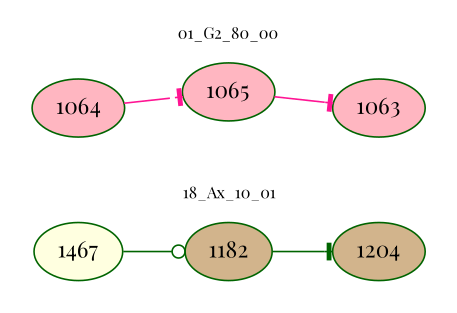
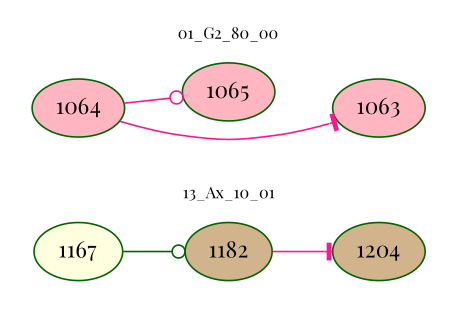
(300, 100) -> (224, 139)
(147, 101) -> (147, 101)
(230, 194) -> (230, 194)
(78, 252) -> (78, 252)
(298, 252) -> (298, 252)
